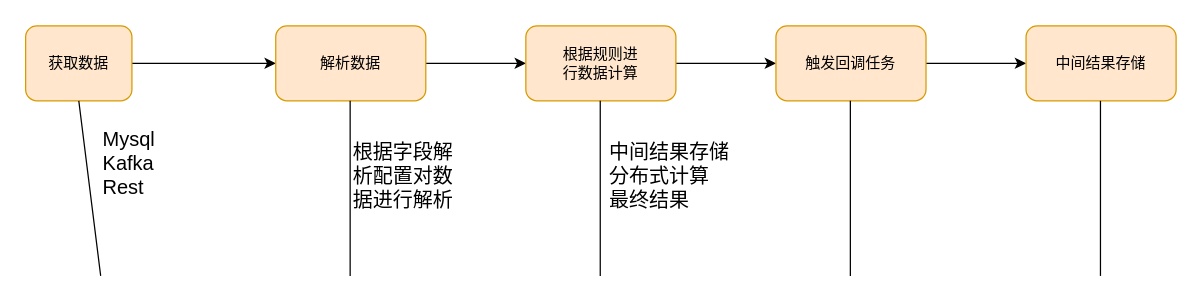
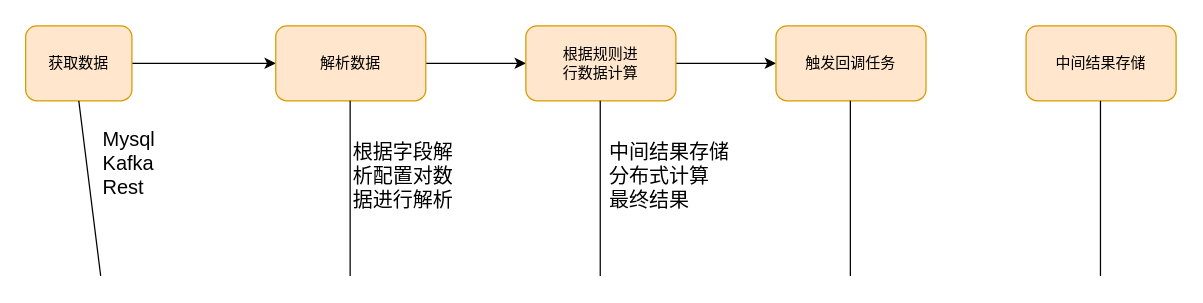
(972, 63) -> none
